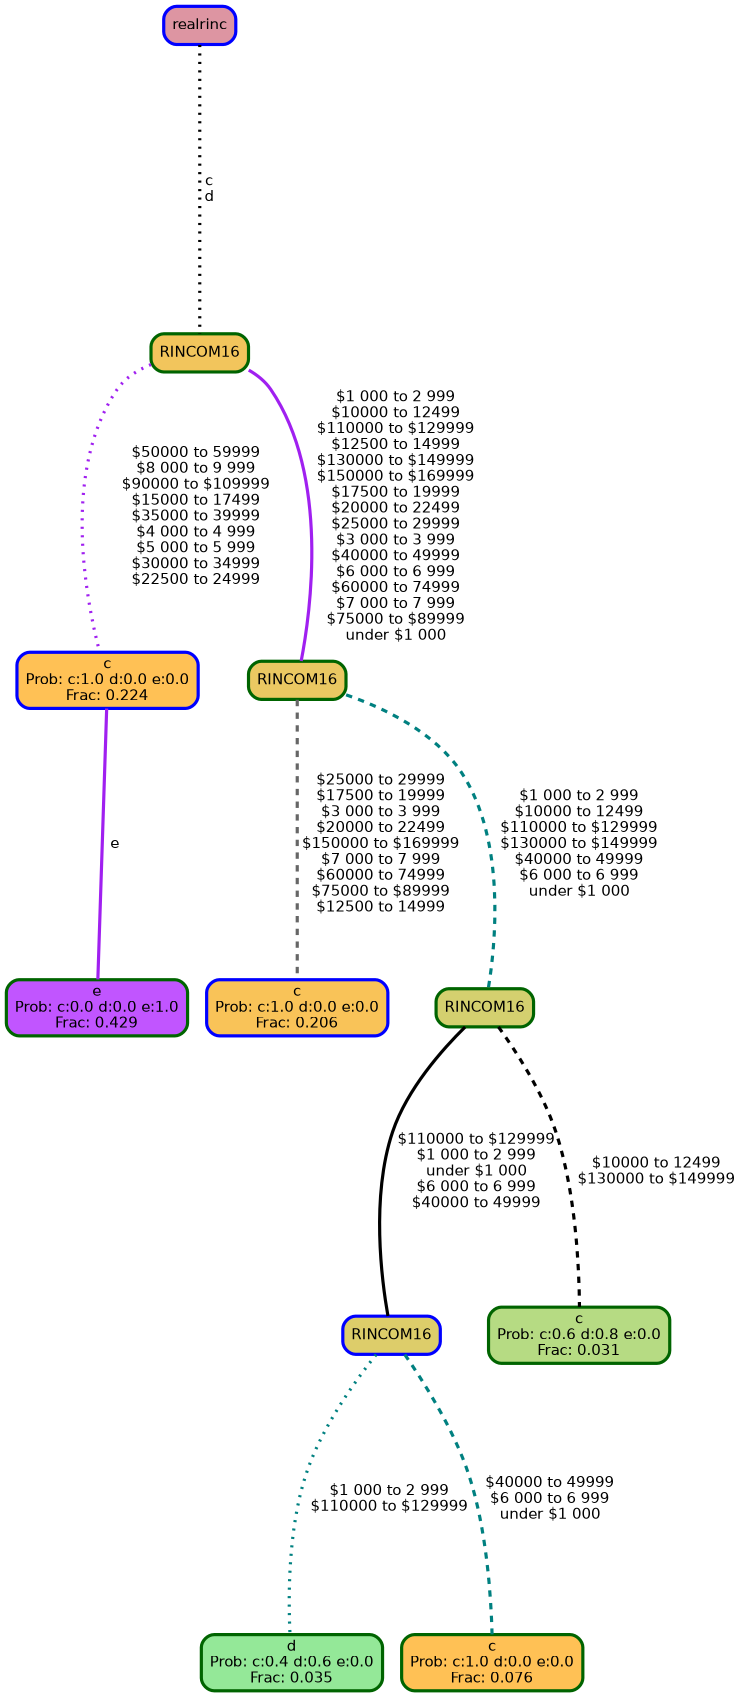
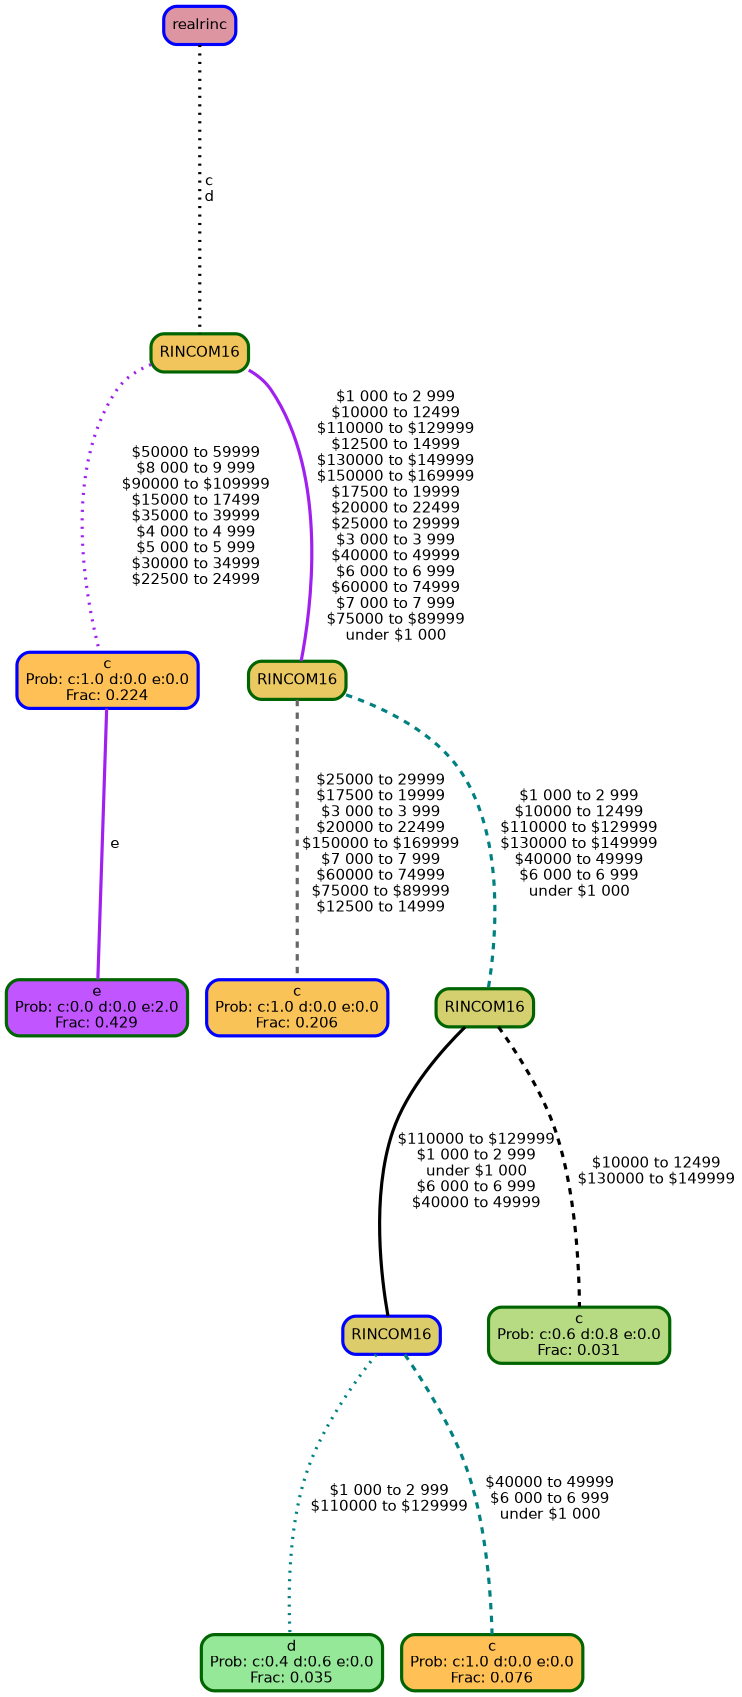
(97, 1008) -> (97, 1008)
